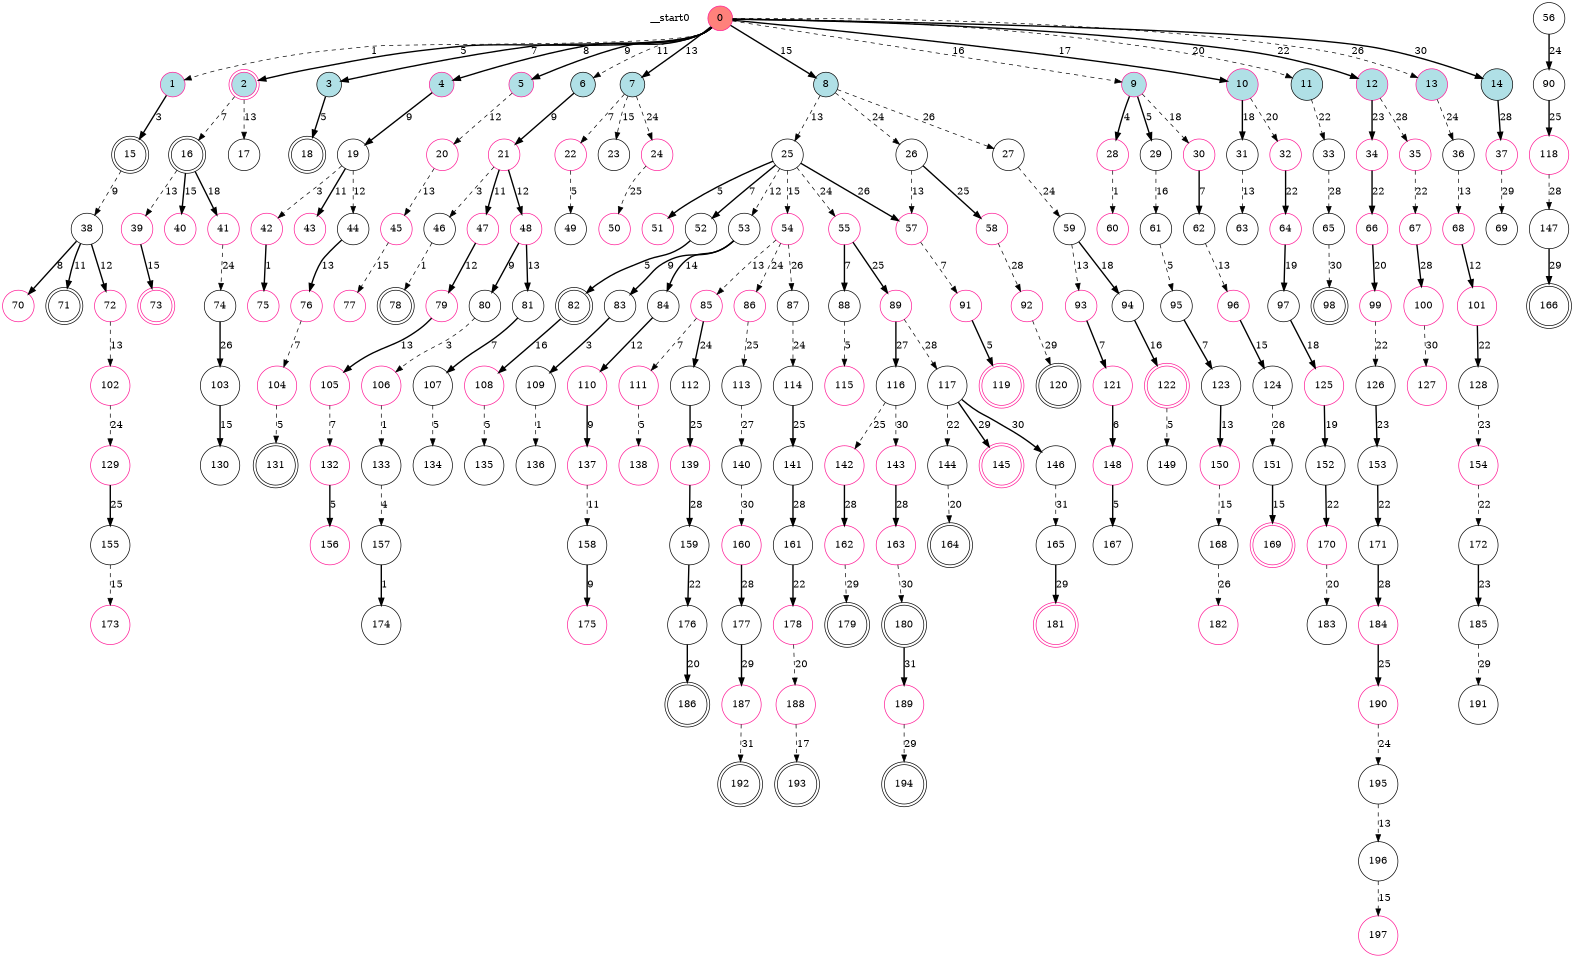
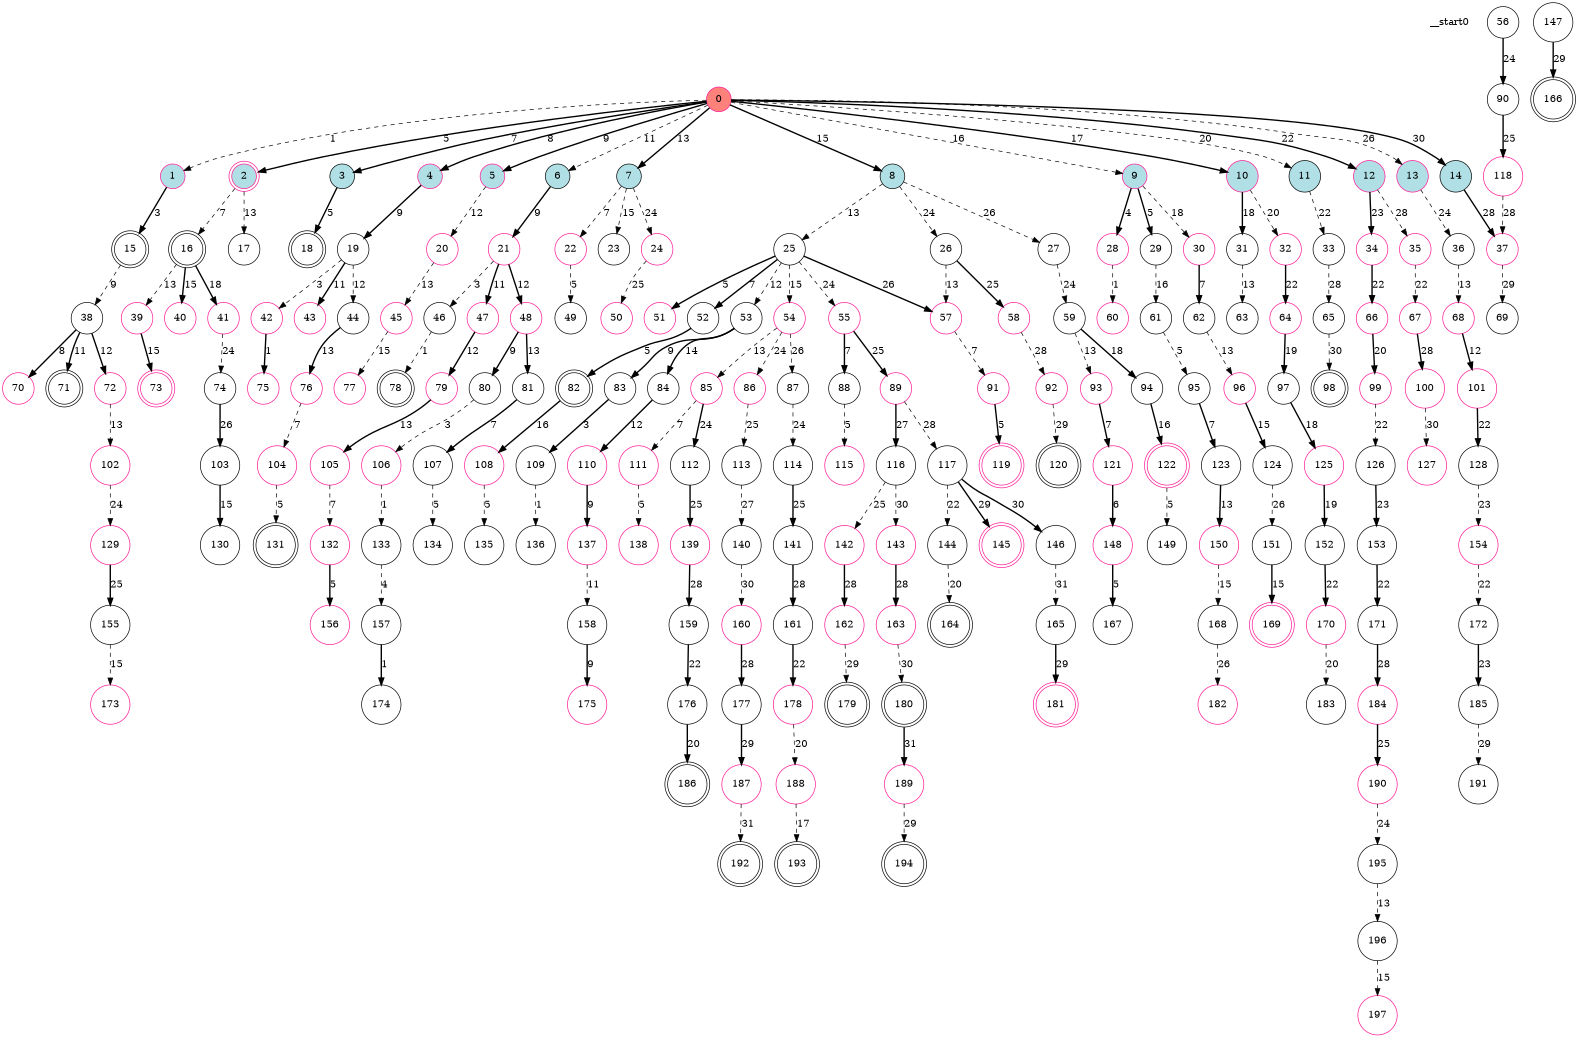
(1549, 188) -> (1503, 211)
